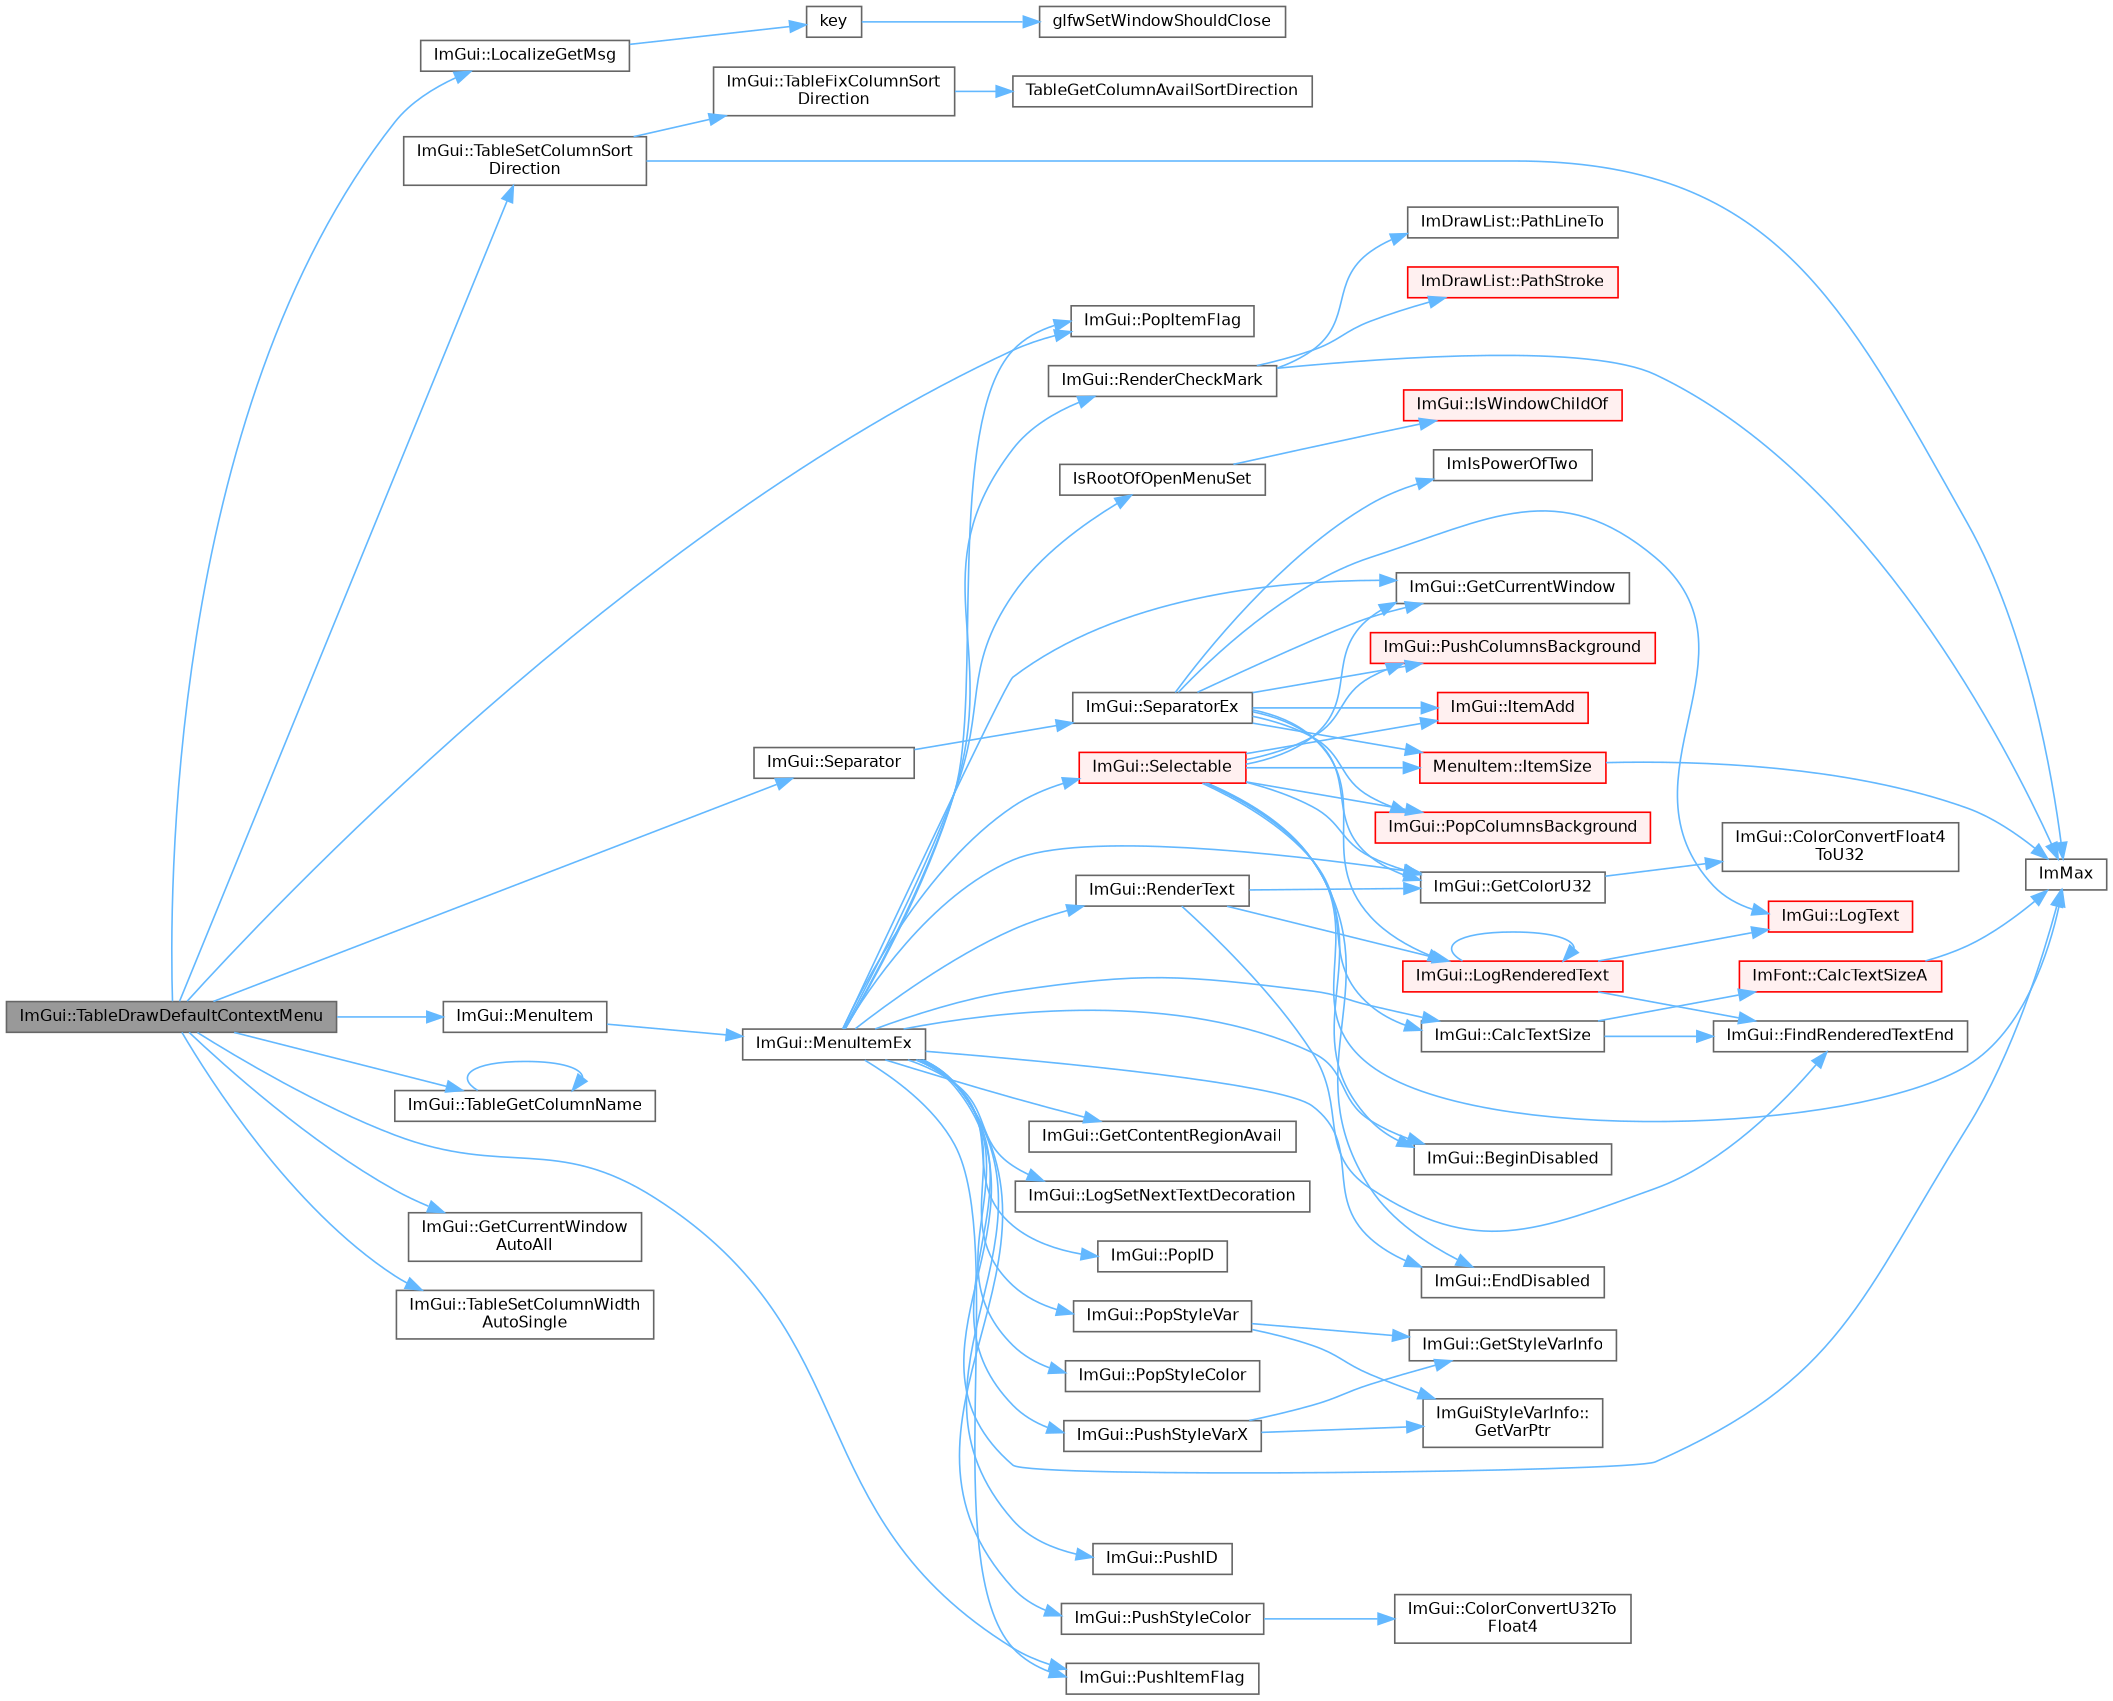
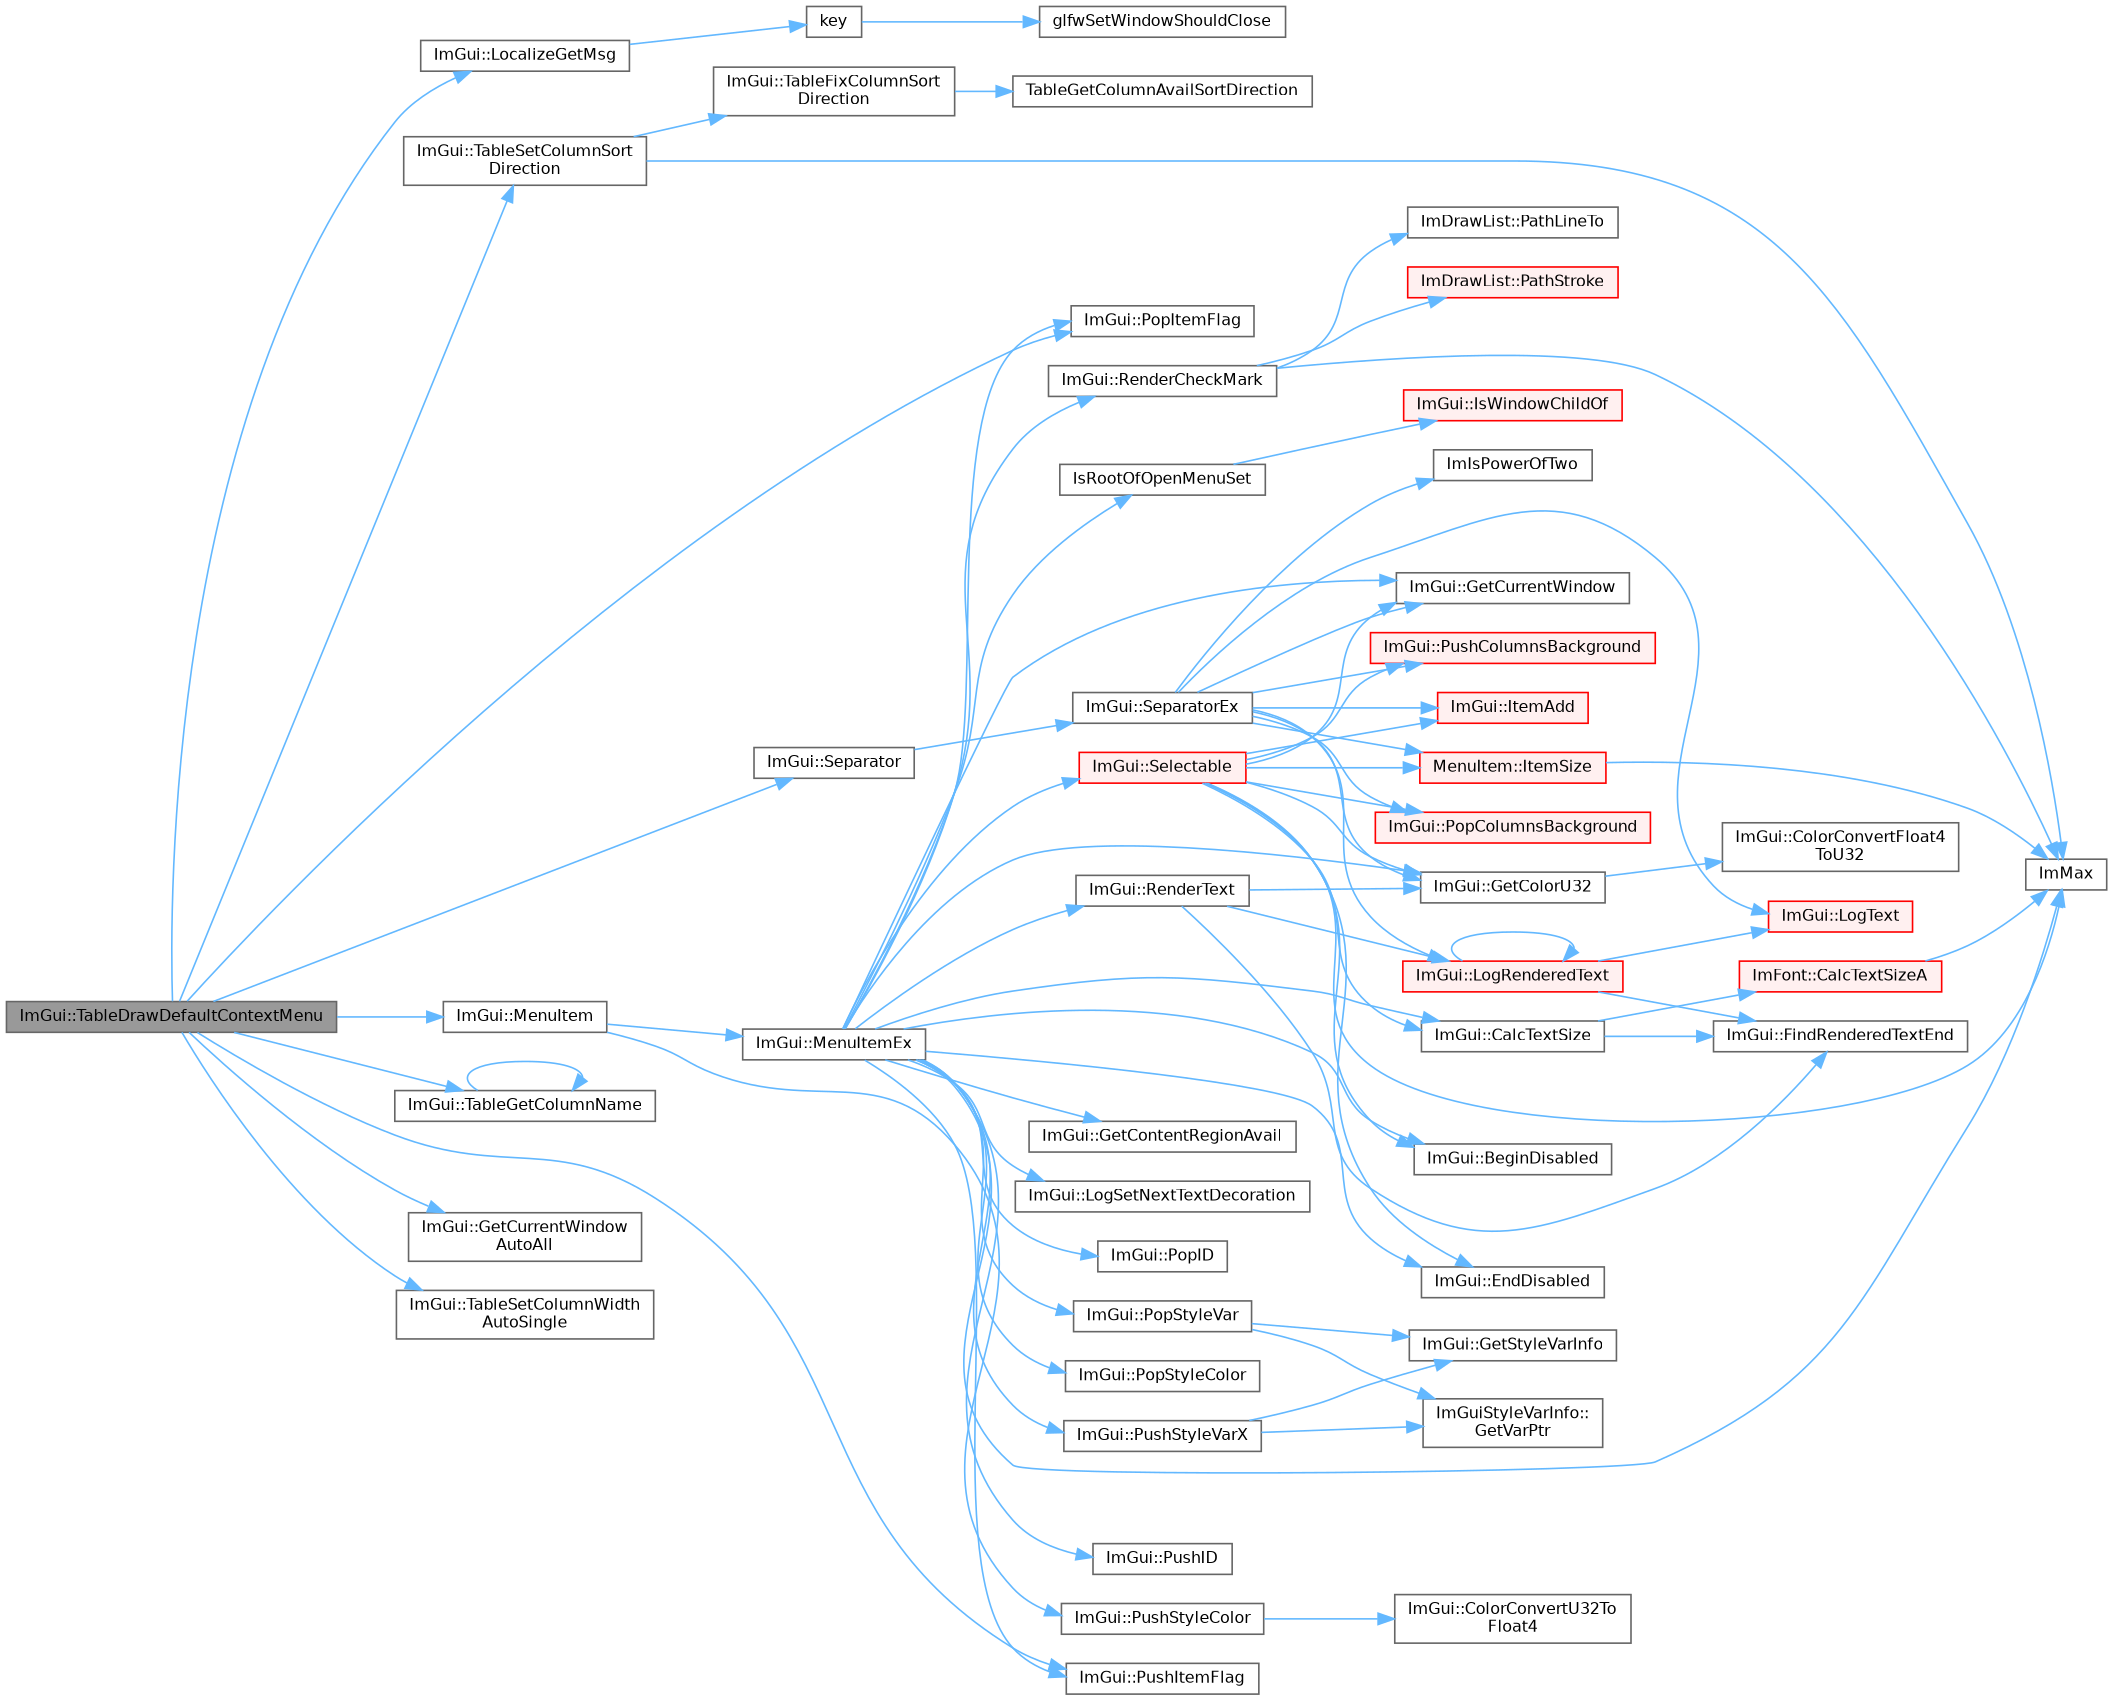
(962, 1442) -> (996, 1290)
